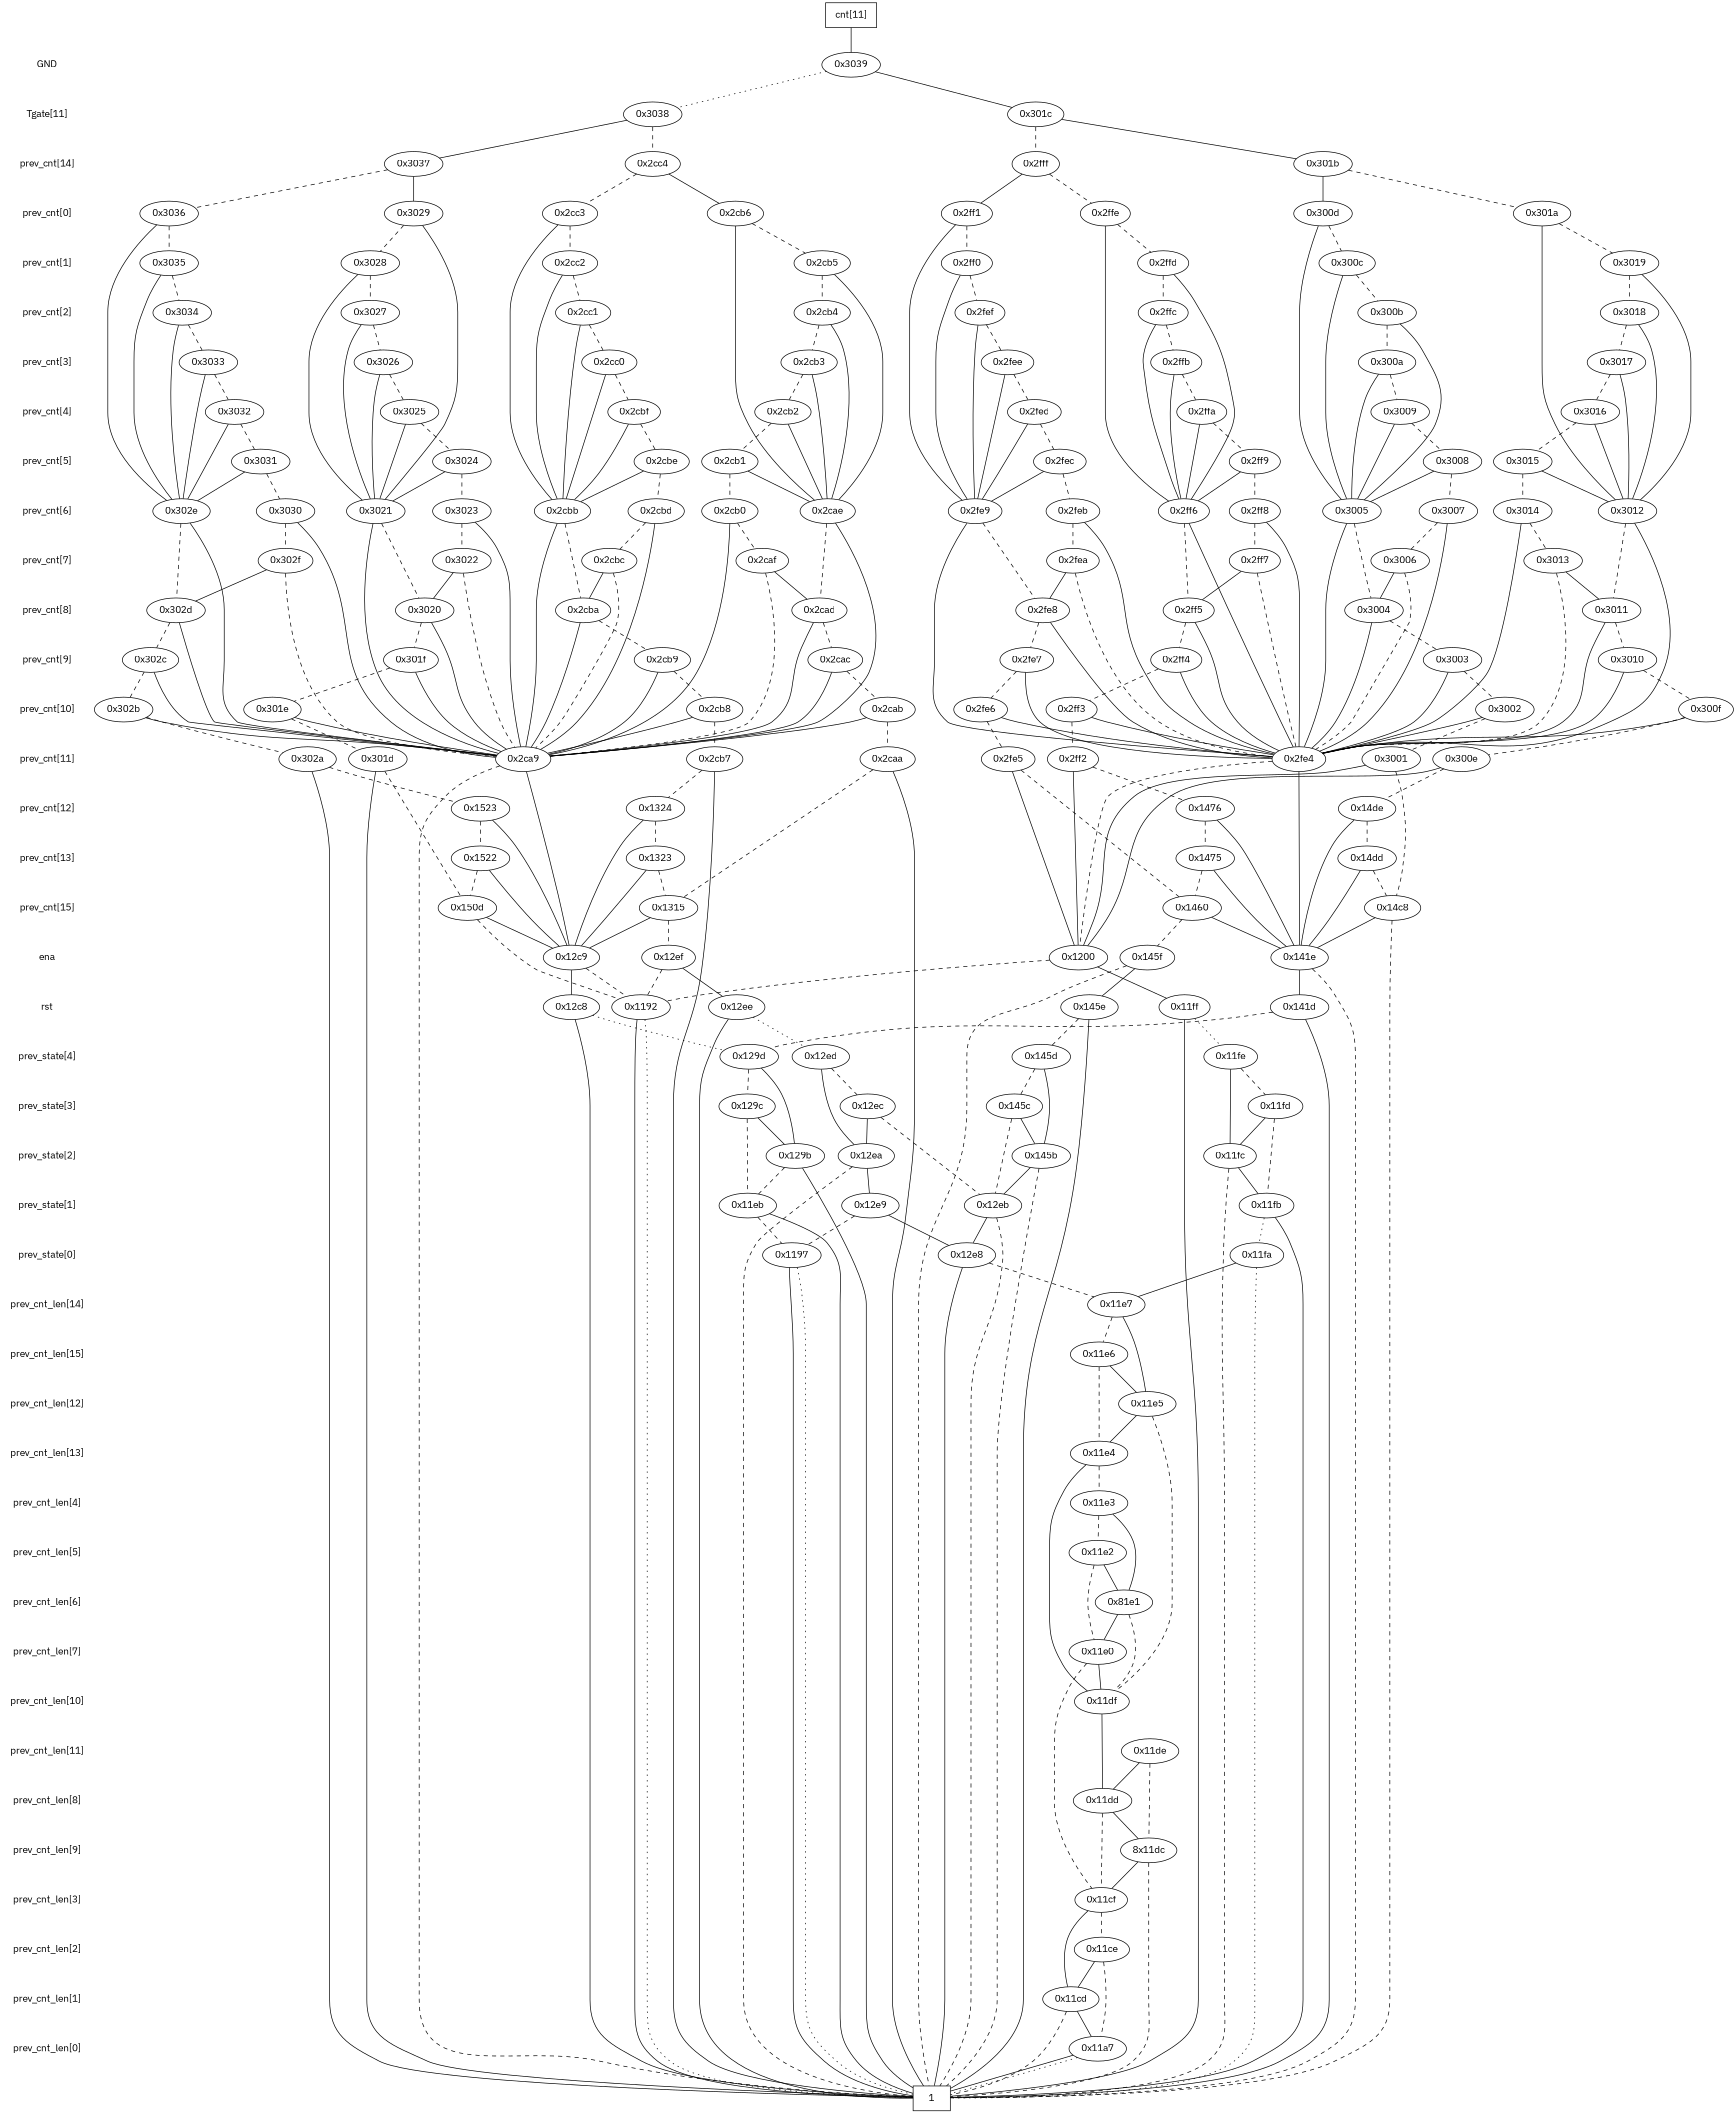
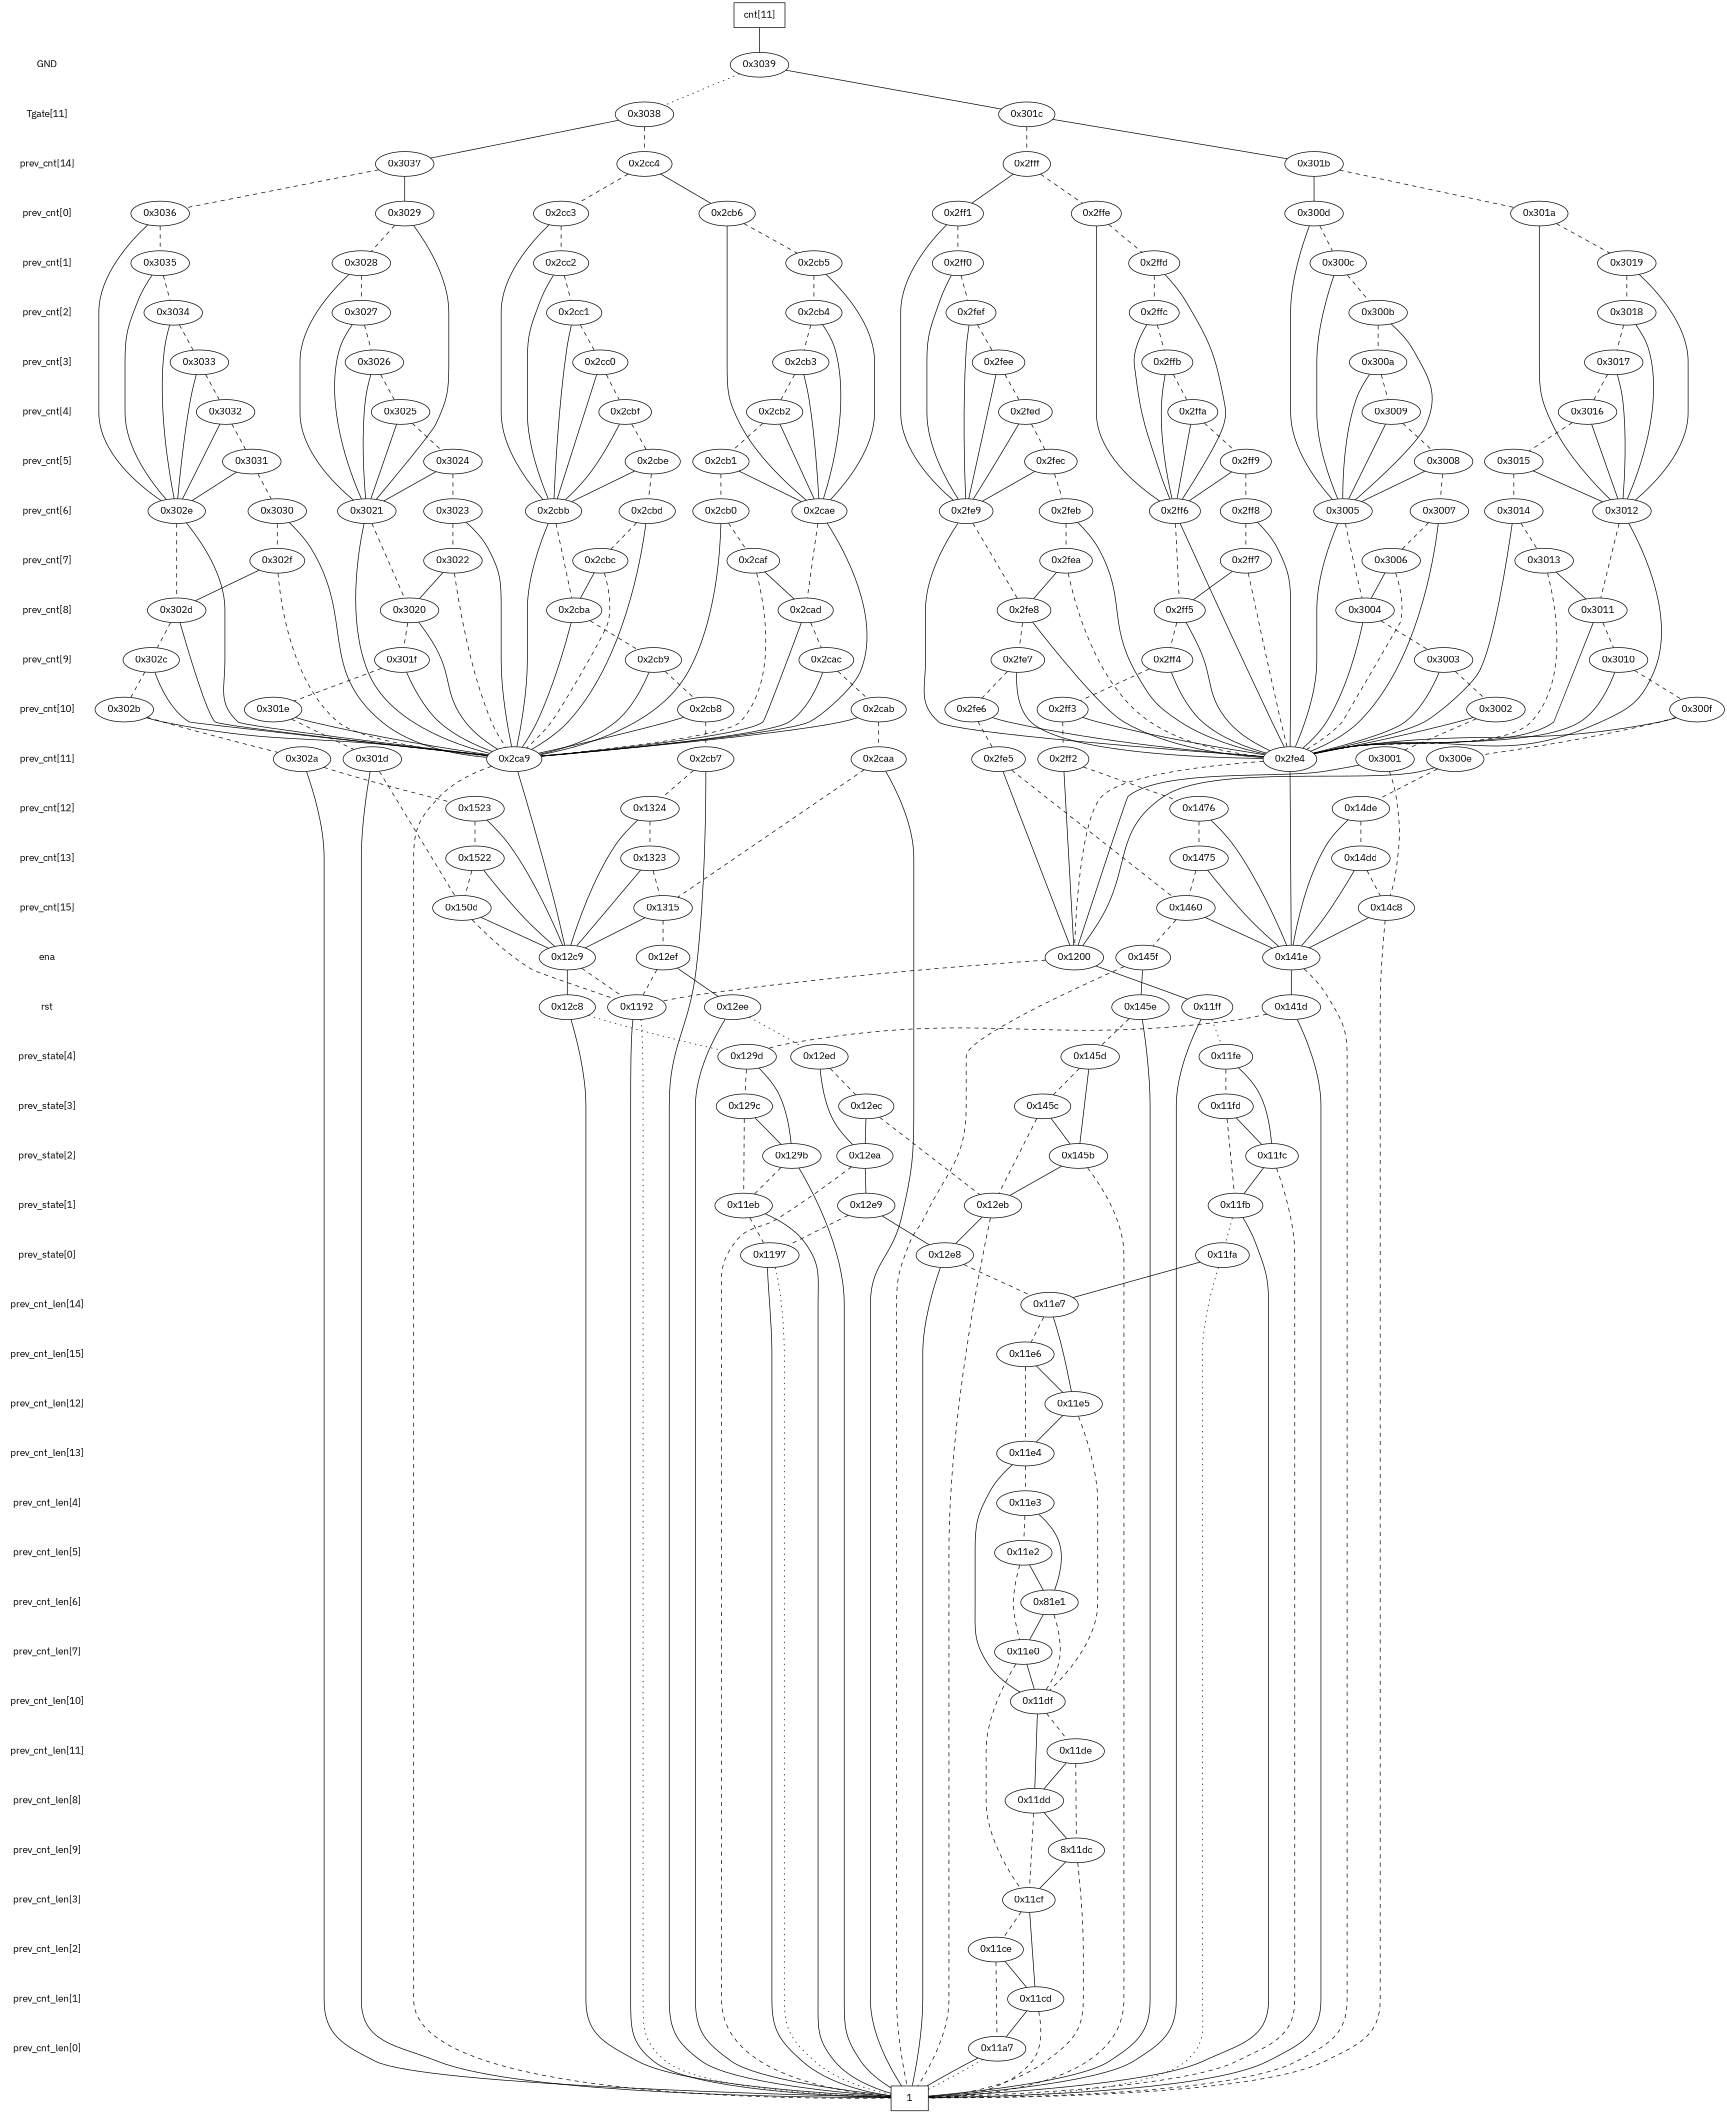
none -> (1057, 1726)
